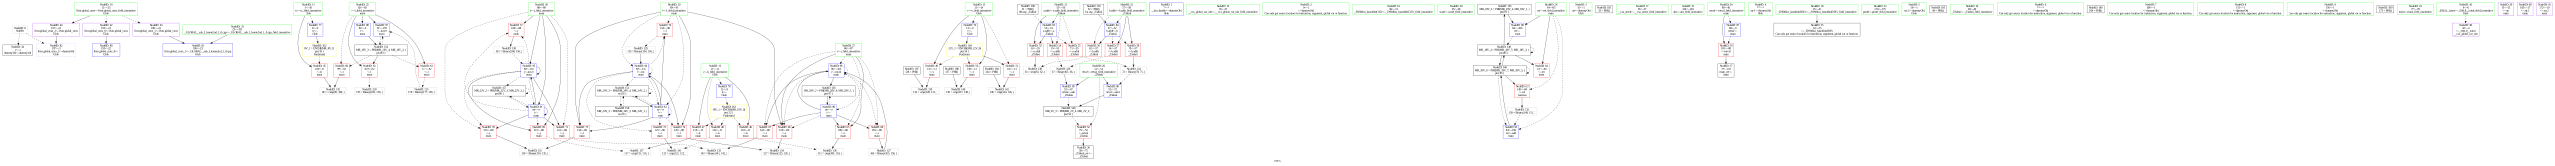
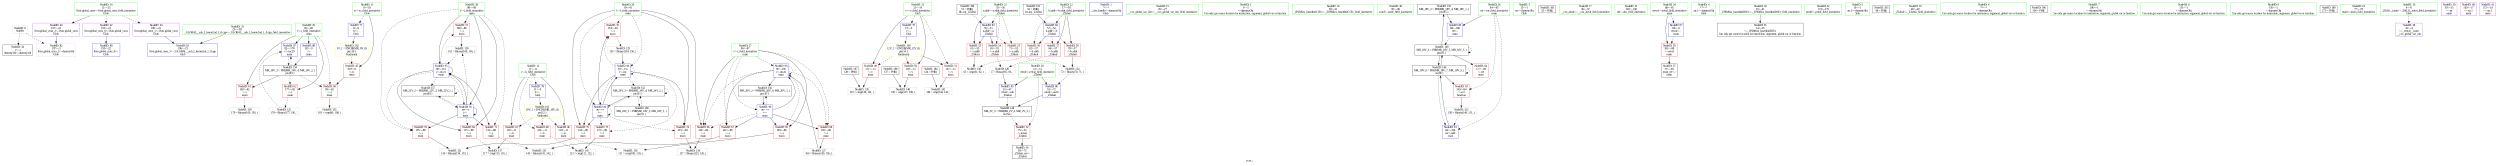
(1546, 39) -> none
(327, 81) -> (341, 80)
(467, 91) -> (467, 80)
